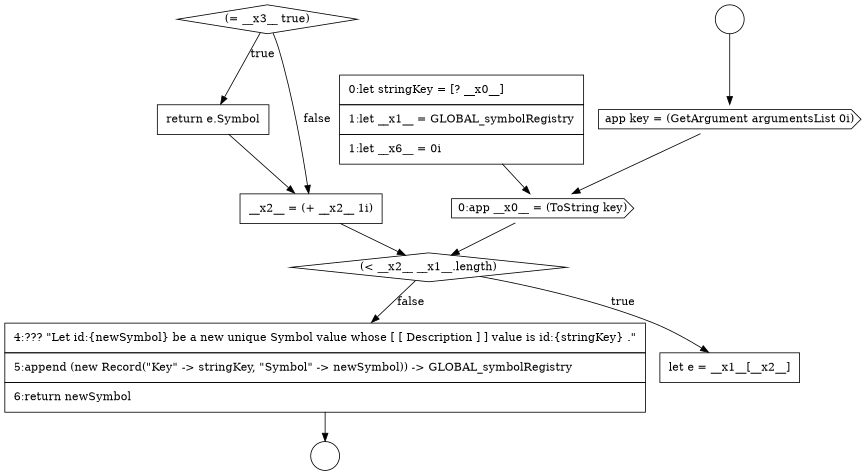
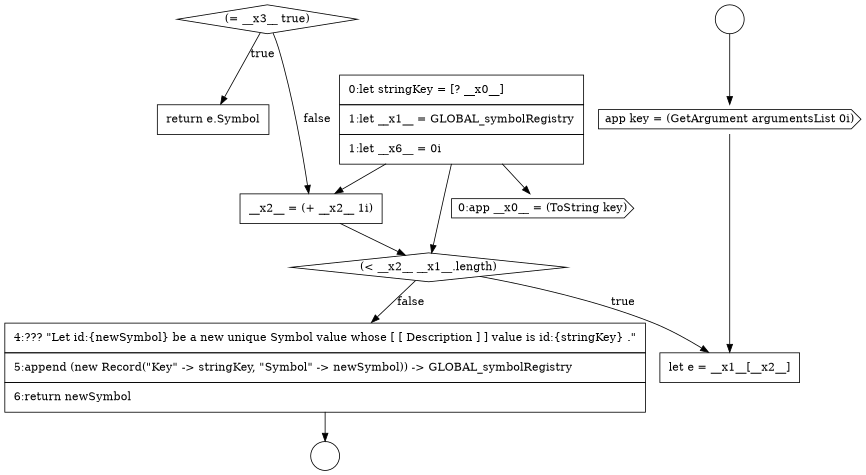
(258, 161) -> (364, 177)
(640, 162) -> (730, 239)
(487, 237) -> (442, 204)
